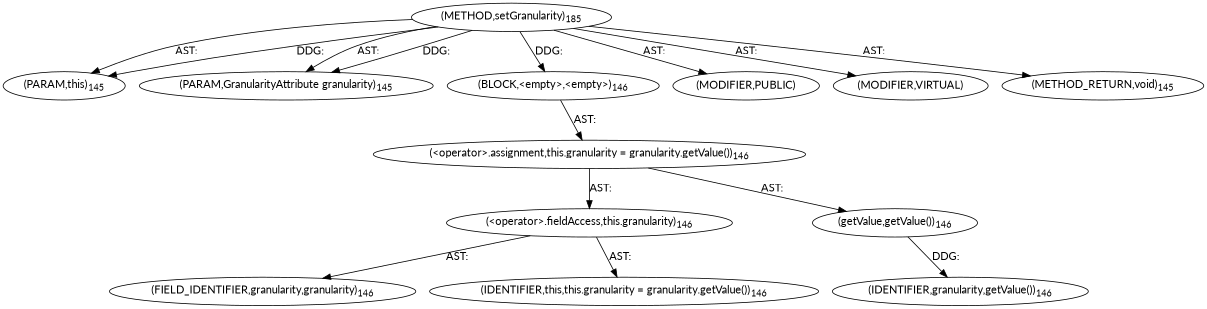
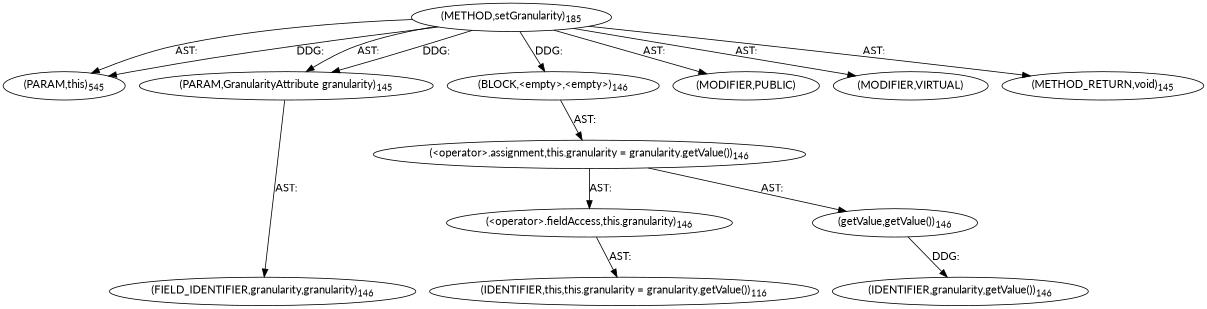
(96, 85) -> (96, 85)
(430, 256) -> (275, 185)
(759, 290) -> (759, 290)
